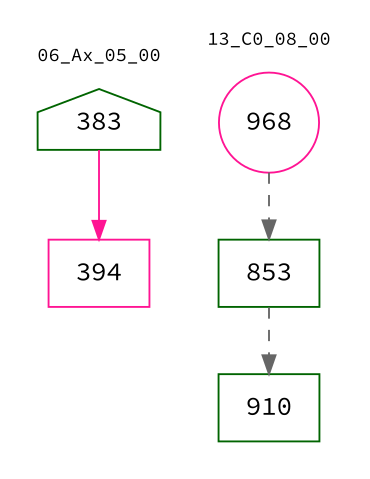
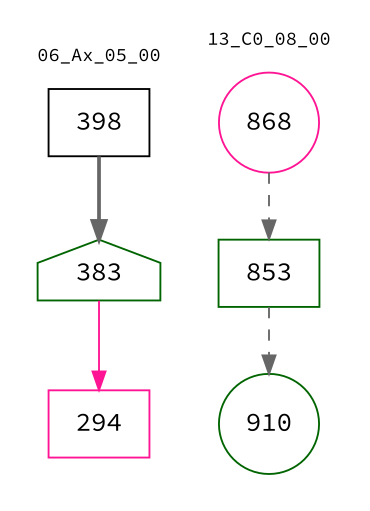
none -> (99, 123)
(269, 123) -> (269, 123)
(99, 273) -> (99, 424)
(269, 408) -> (269, 424)
